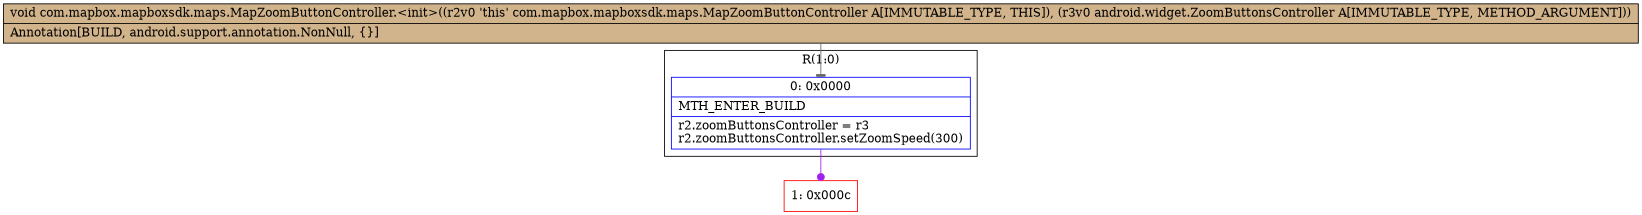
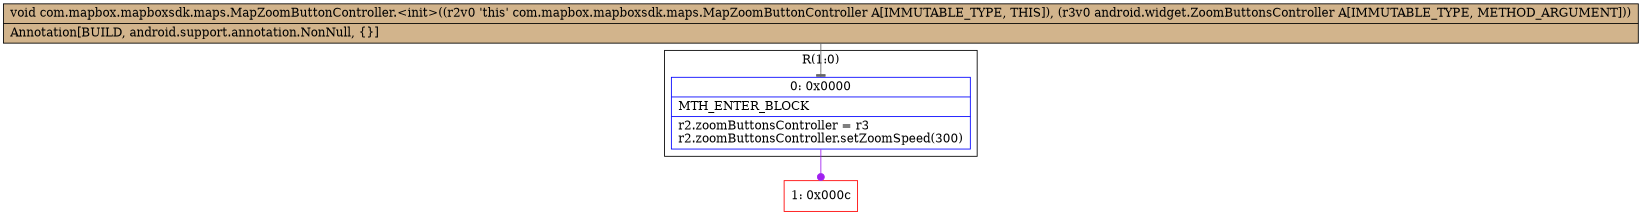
(742, 106) -> (744, 106)
